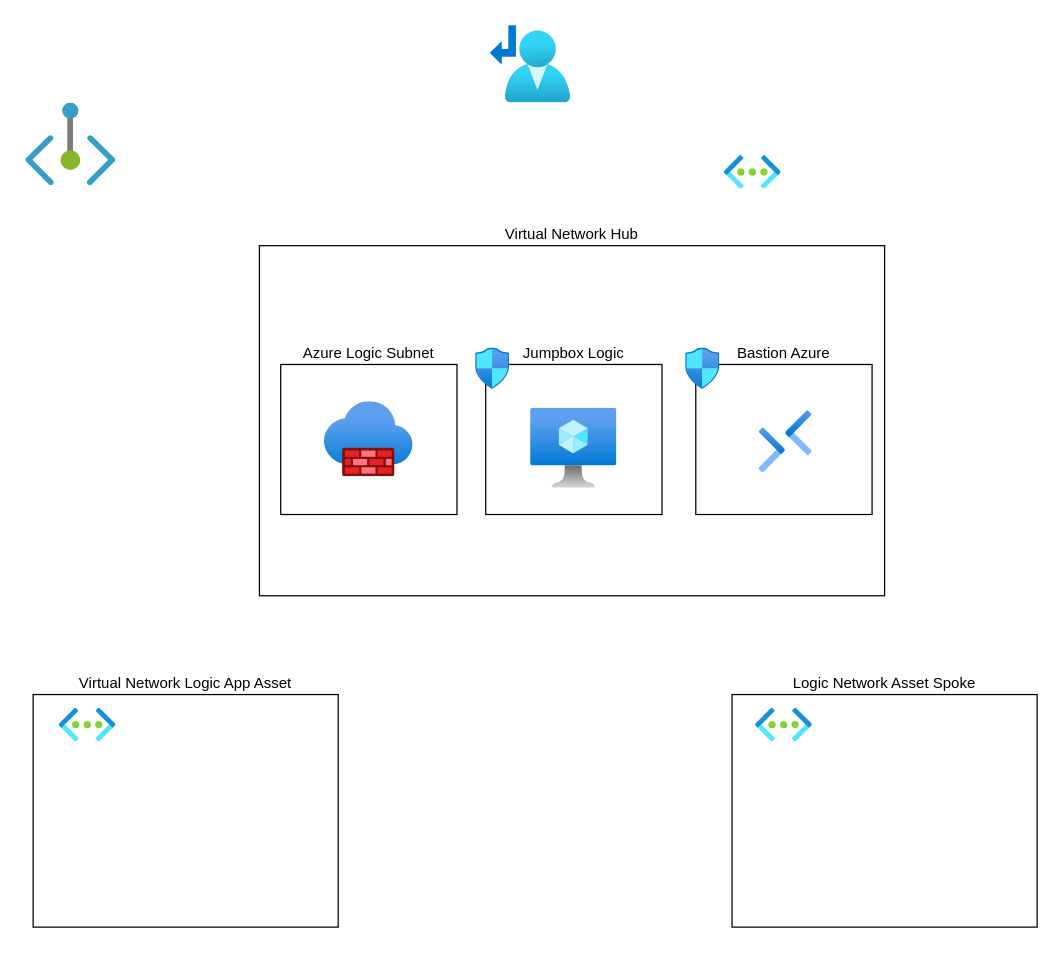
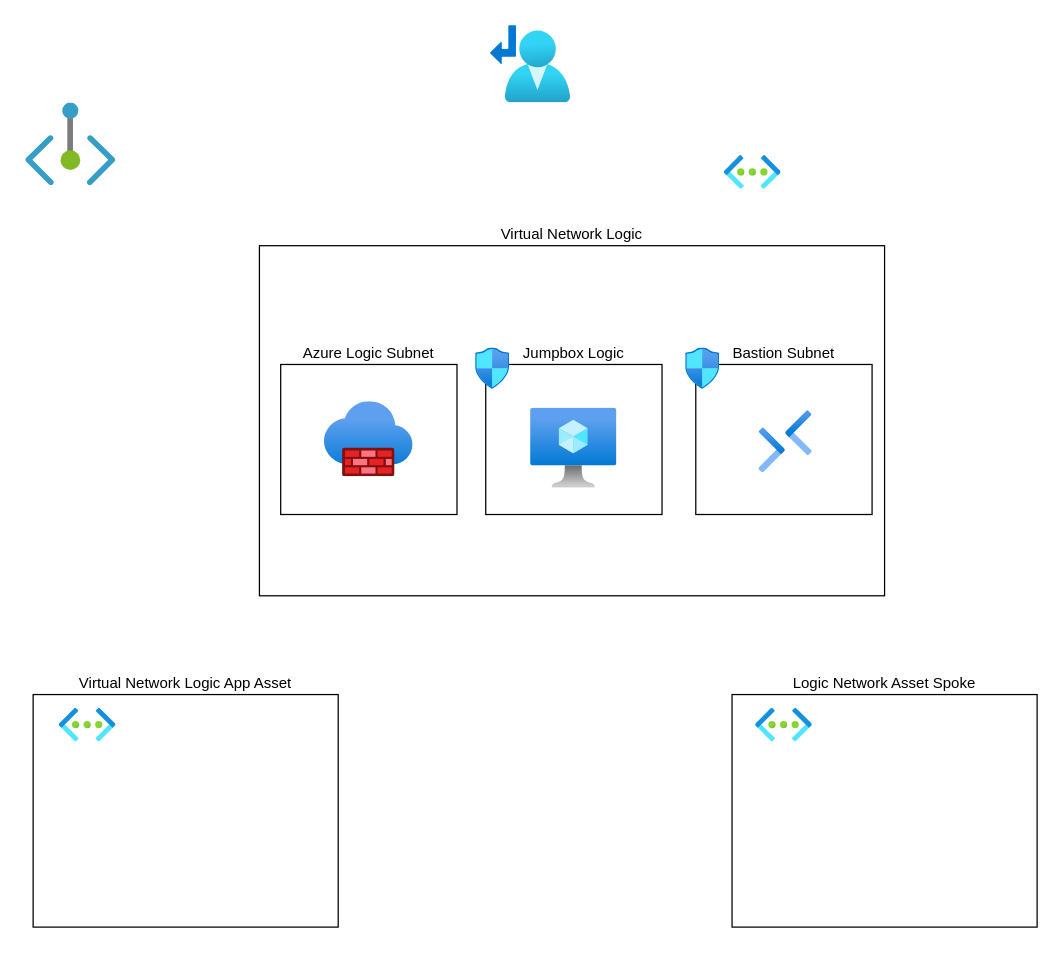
(572, 233) -> (572, 233)
(784, 352) -> (784, 352)
